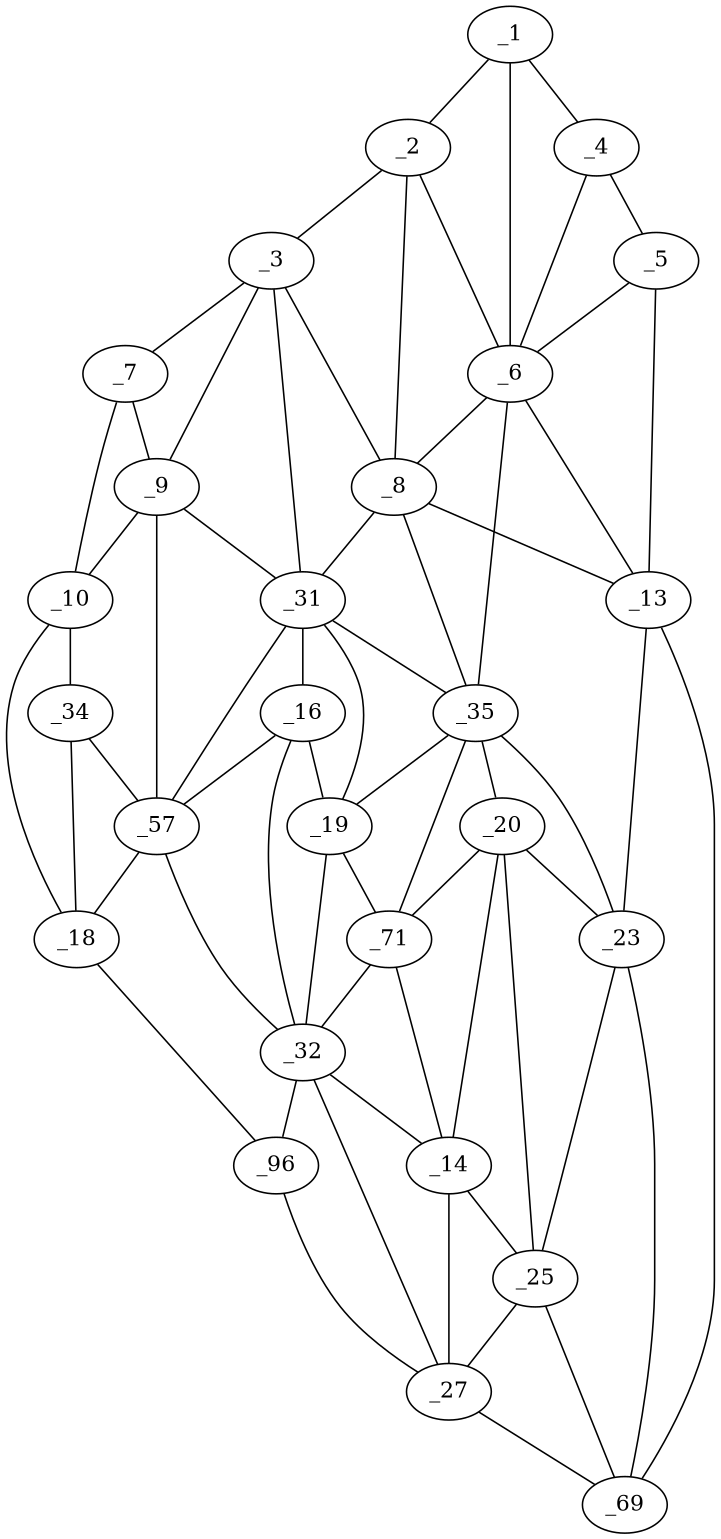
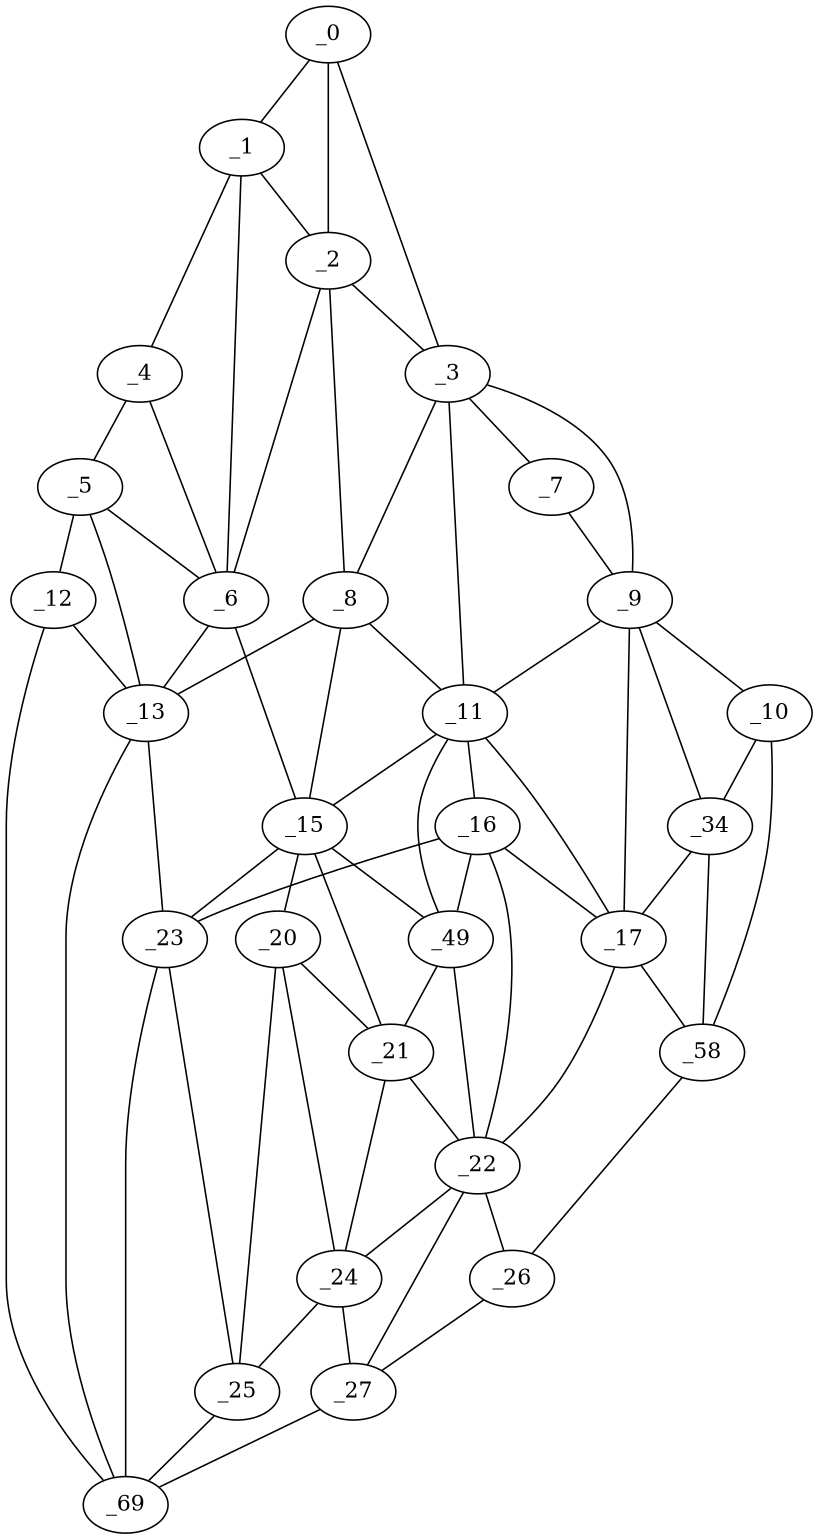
none -> (328, 35)
(452, 430) -> none
(93, 486) -> none
none -> (53, 600)
(303, 600) -> (465, 713)
(476, 713) -> (305, 826)
none -> (670, 713)
(157, 826) -> (624, 939)
(330, 826) -> (451, 939)
(562, 883) -> (311, 878)
(77, 939) -> (702, 1052)
(389, 939) -> (391, 1052)
(303, 1052) -> (478, 1166)
(276, 1166) -> (512, 1279)
(449, 1166) -> (339, 1279)
(492, 1335) -> none
